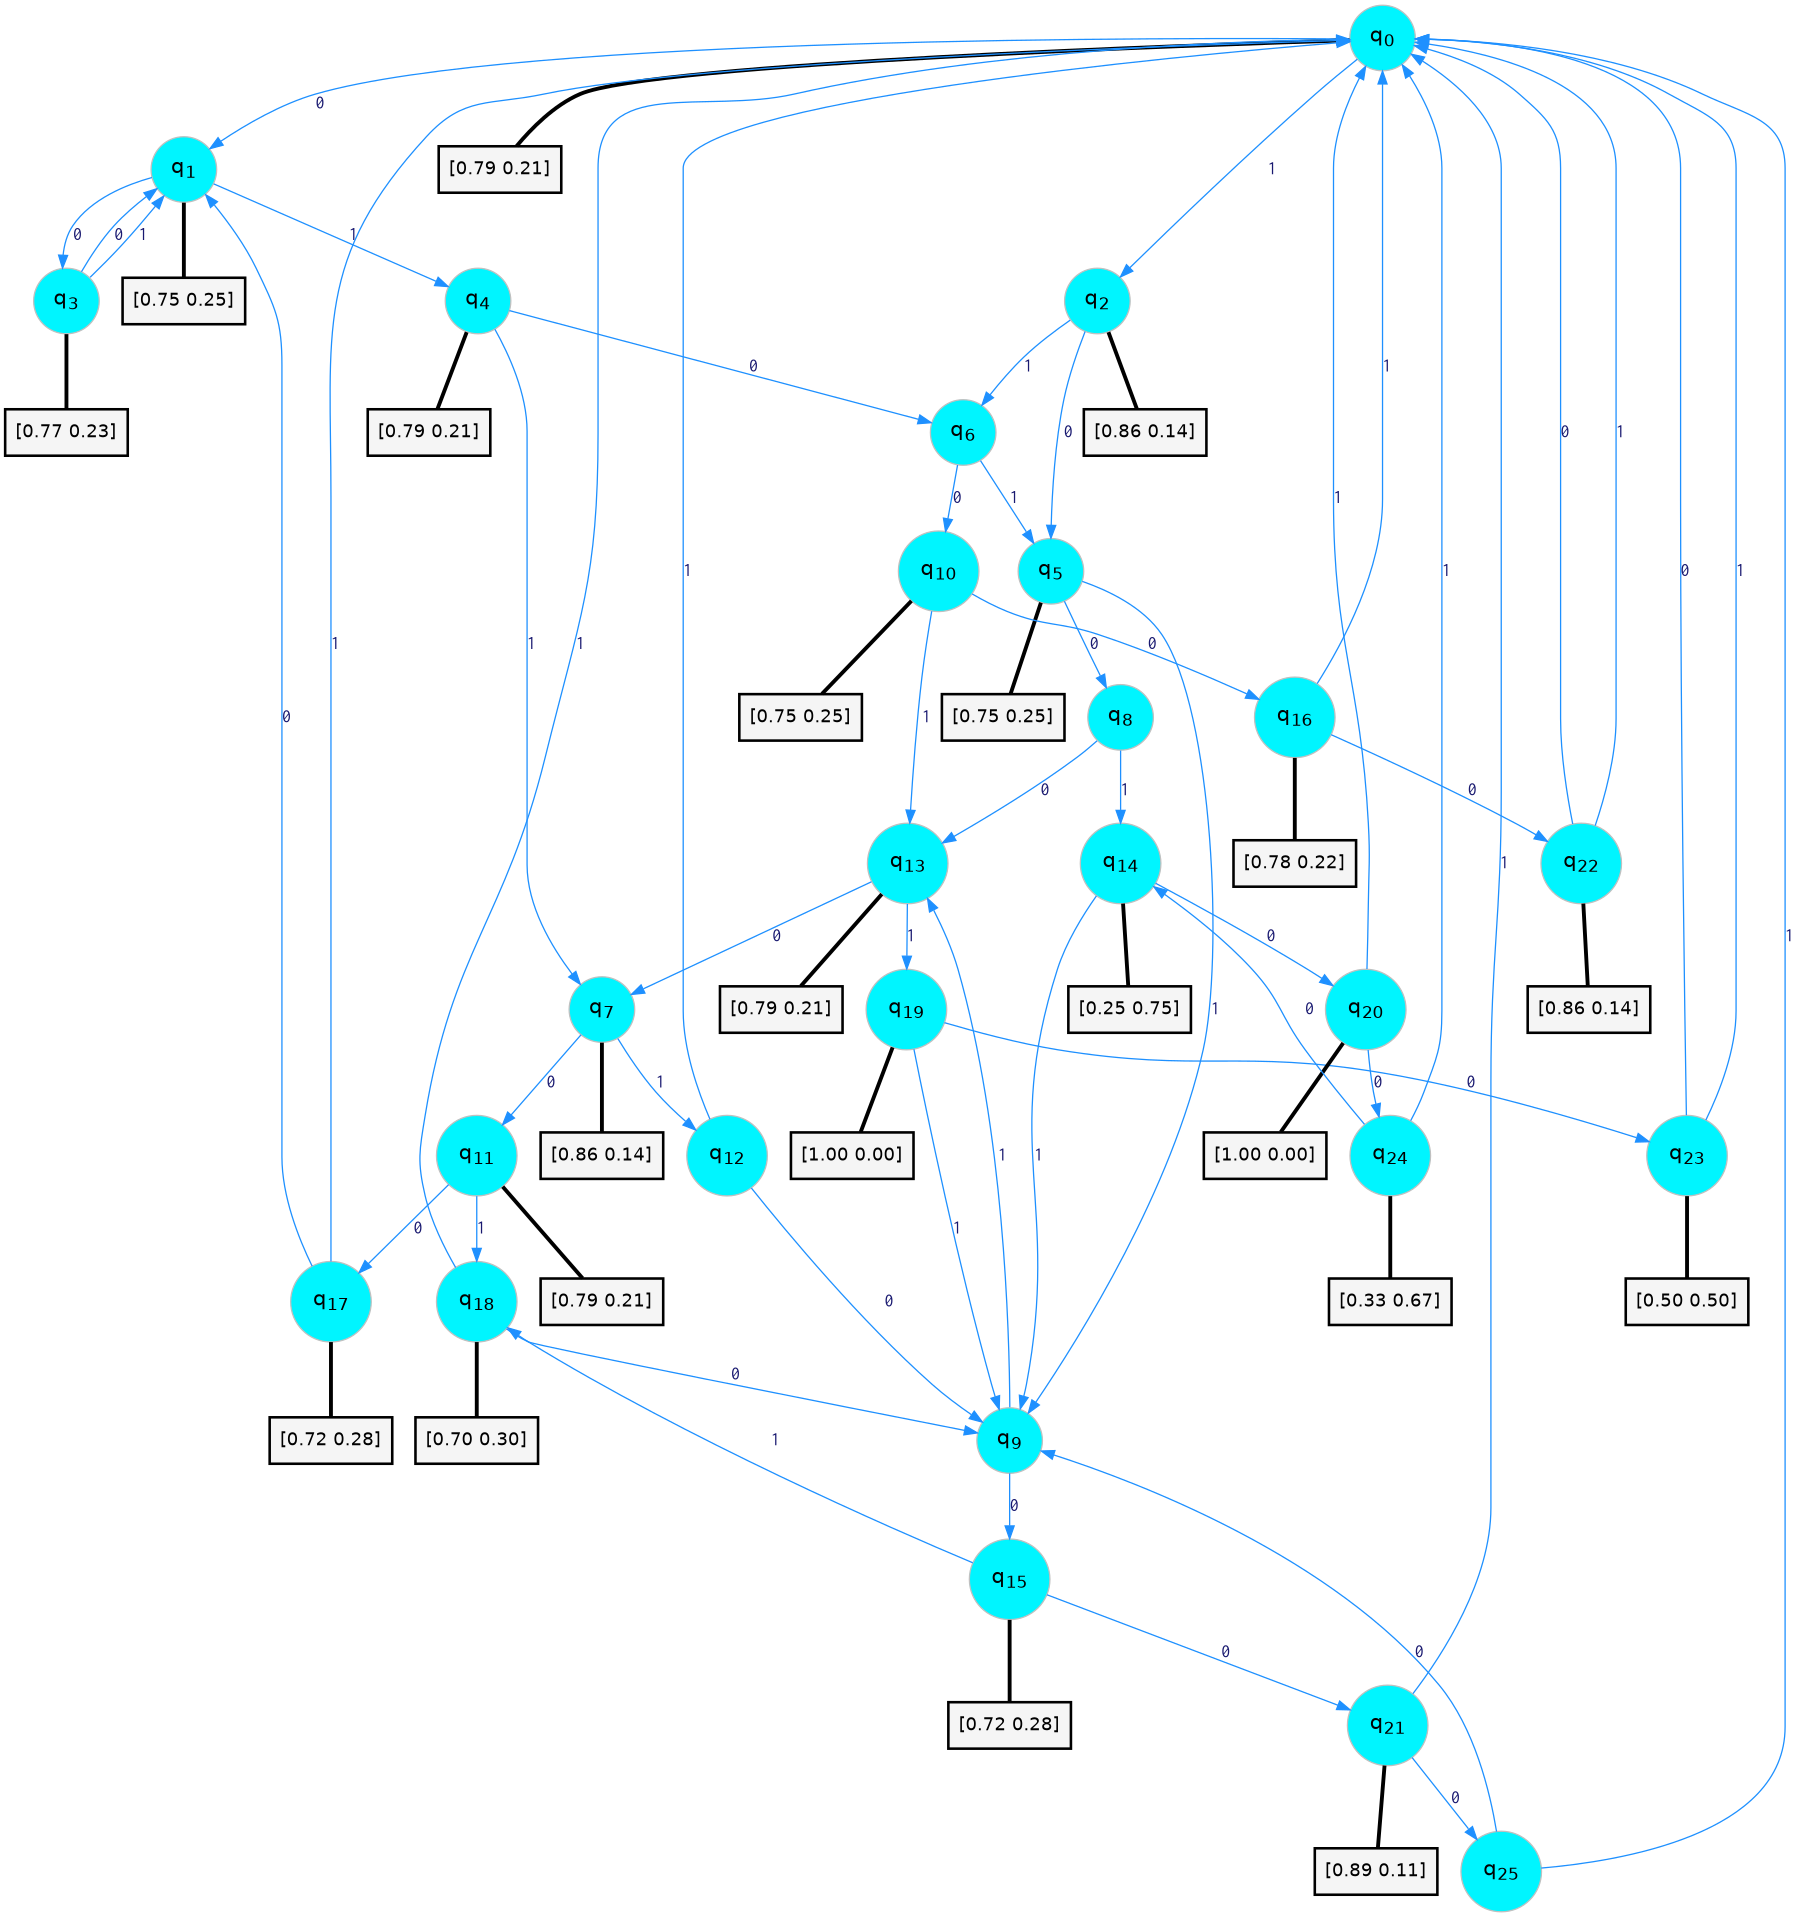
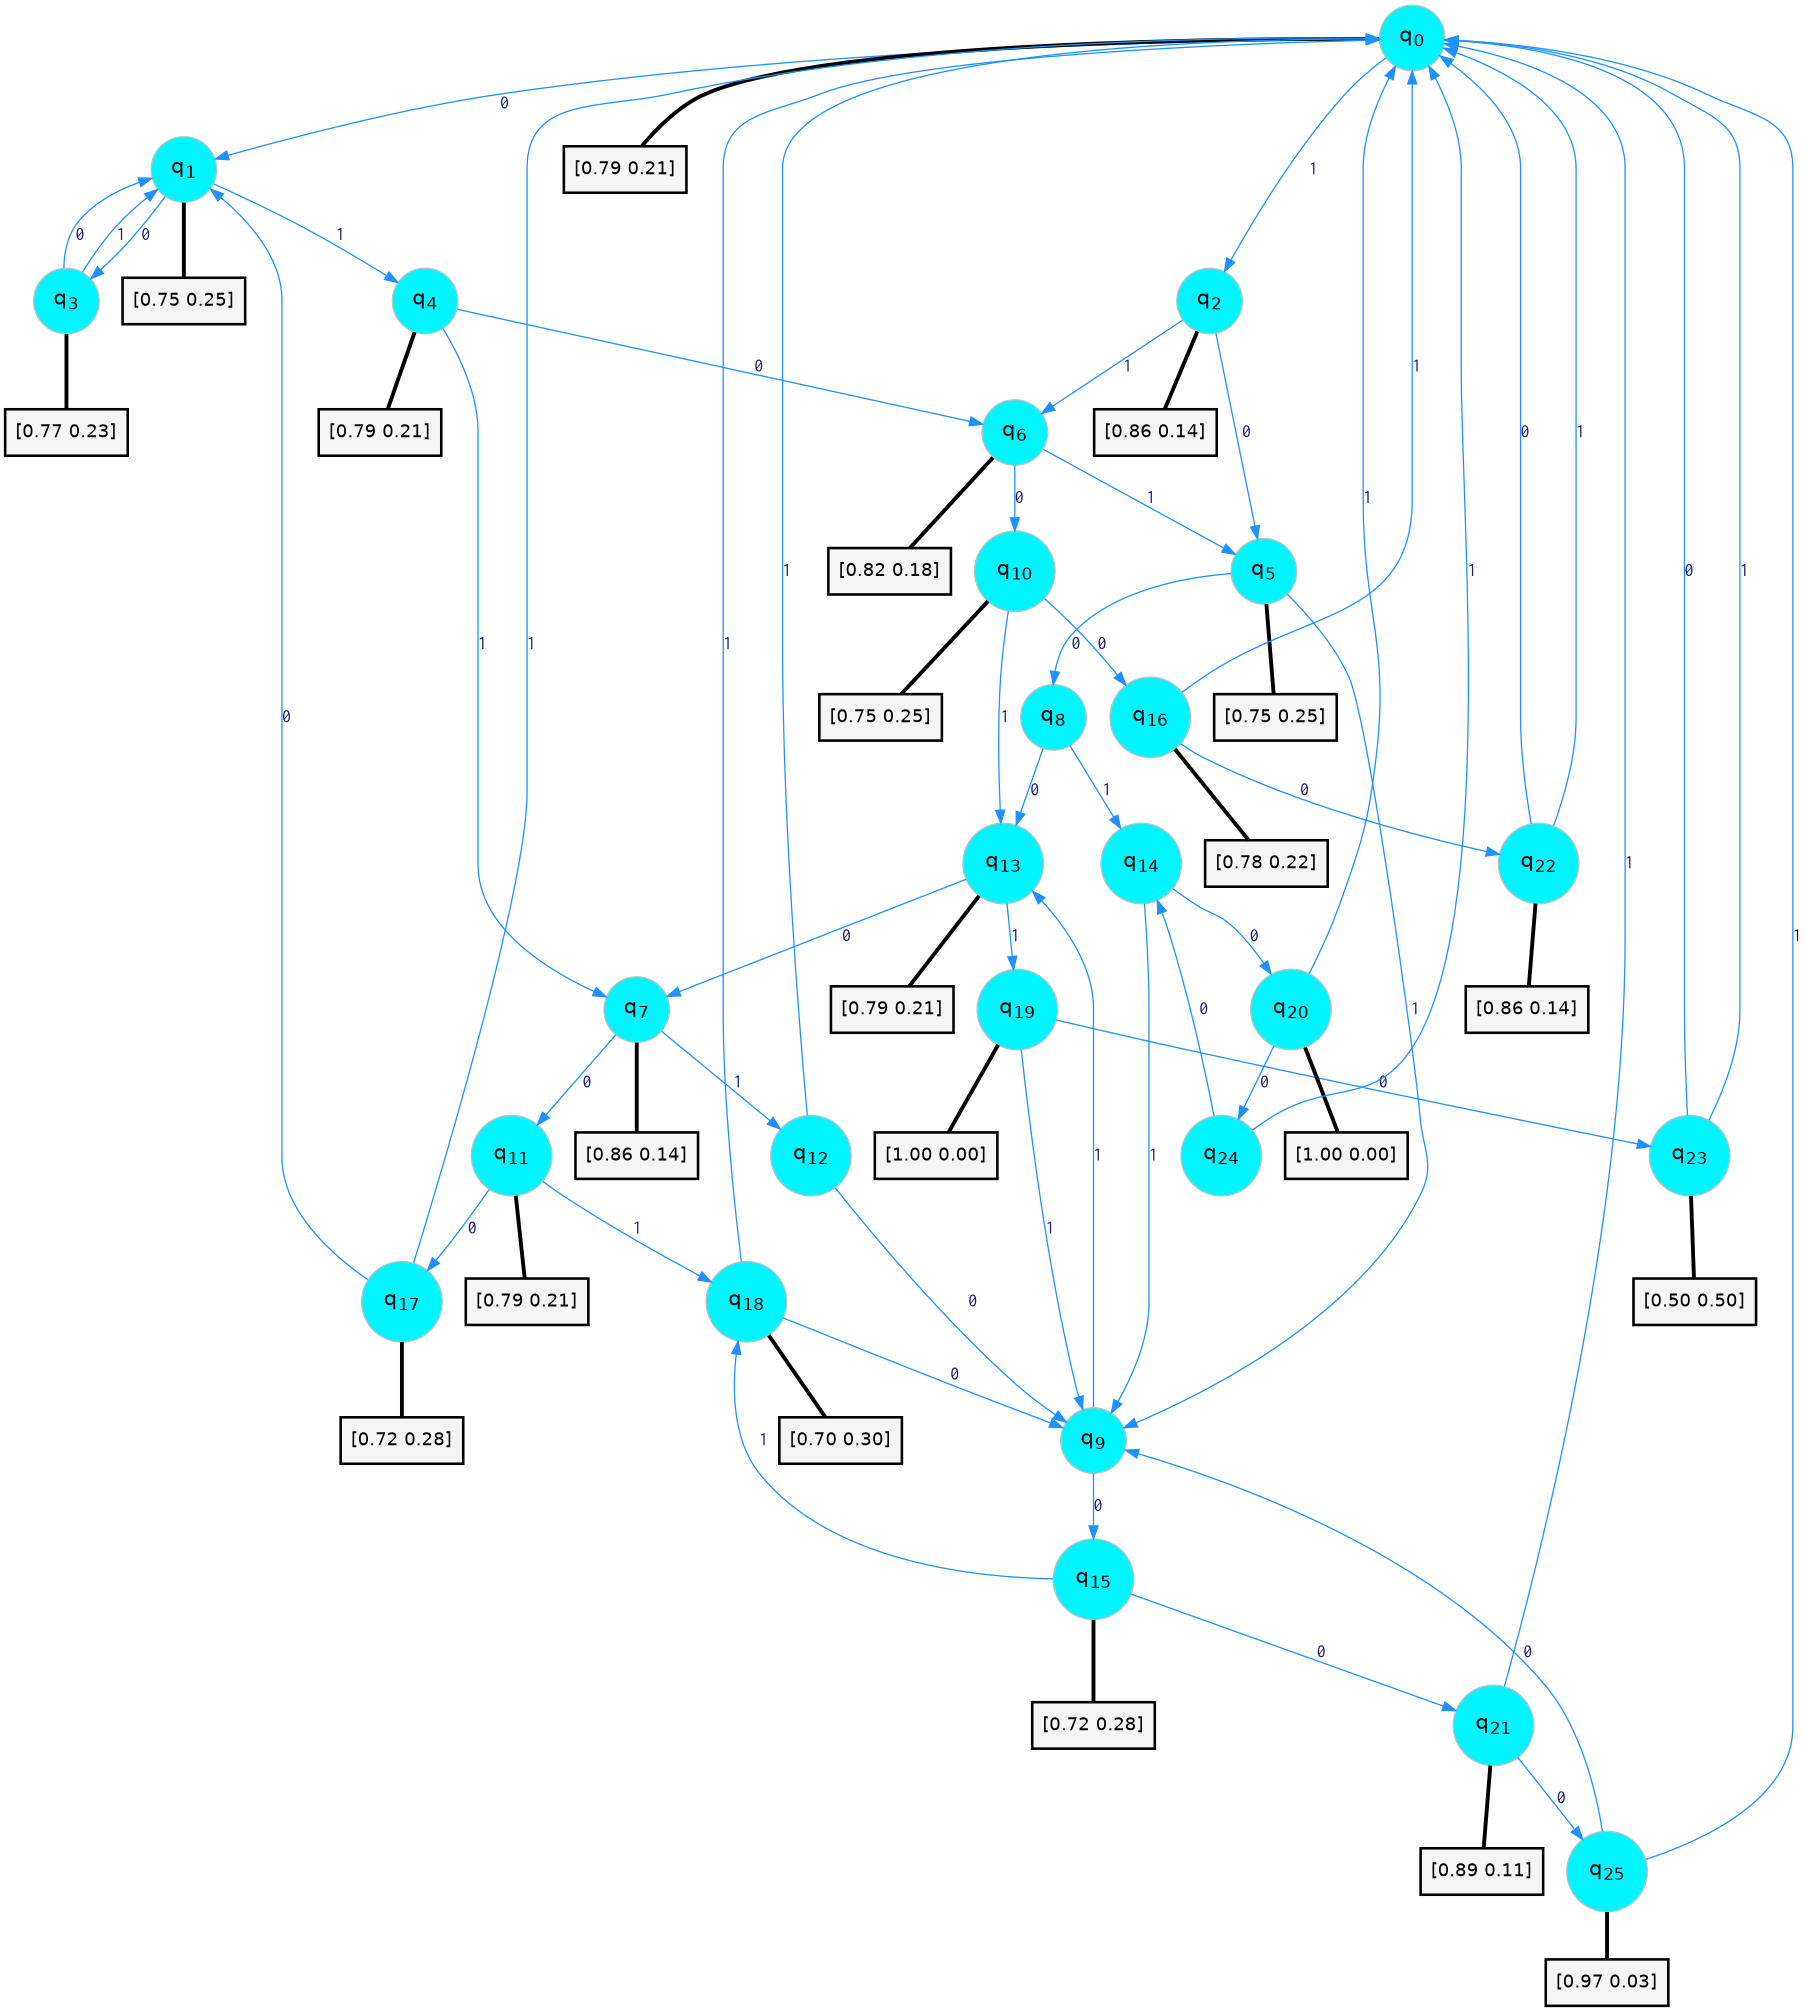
none -> (890, 571)
(1130, 1010) -> none
(1390, 1302) -> none
none -> (1607, 1983)
